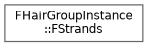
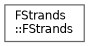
(74, 23) -> (45, 23)
